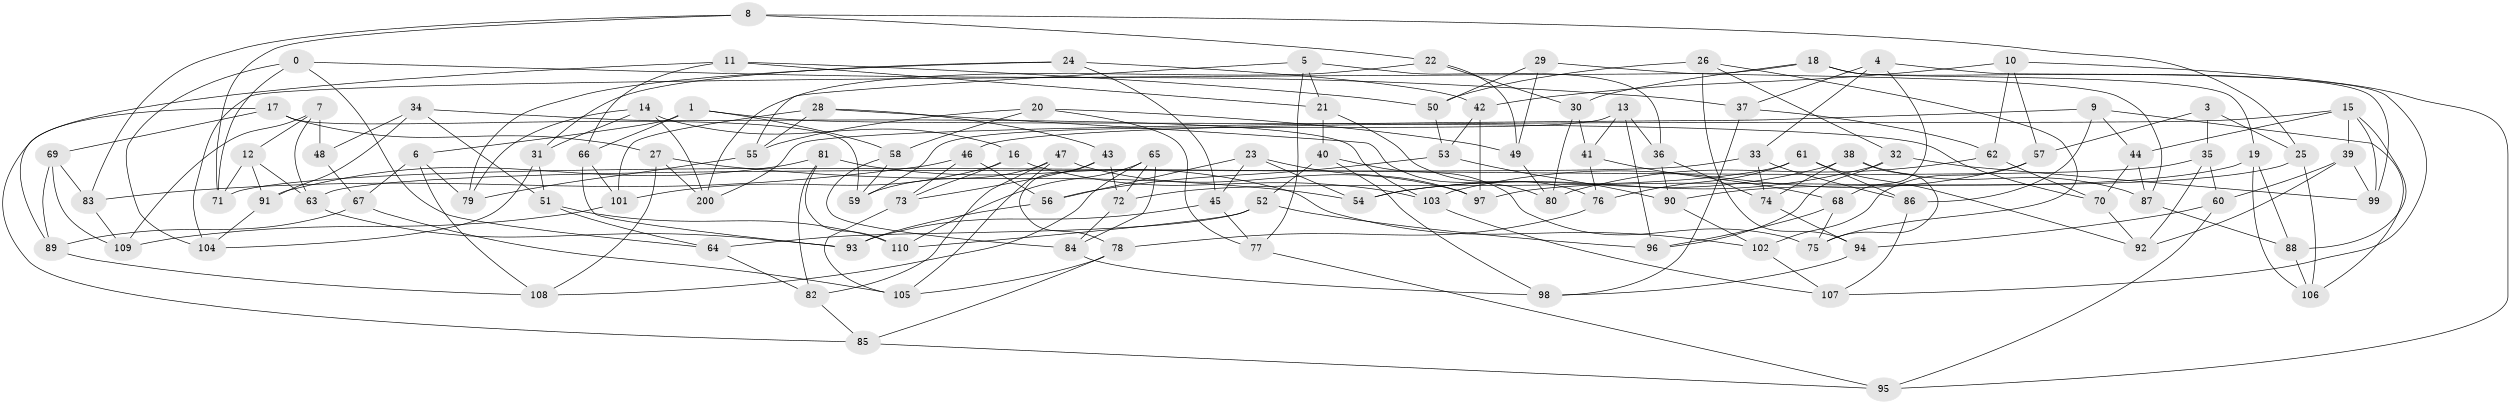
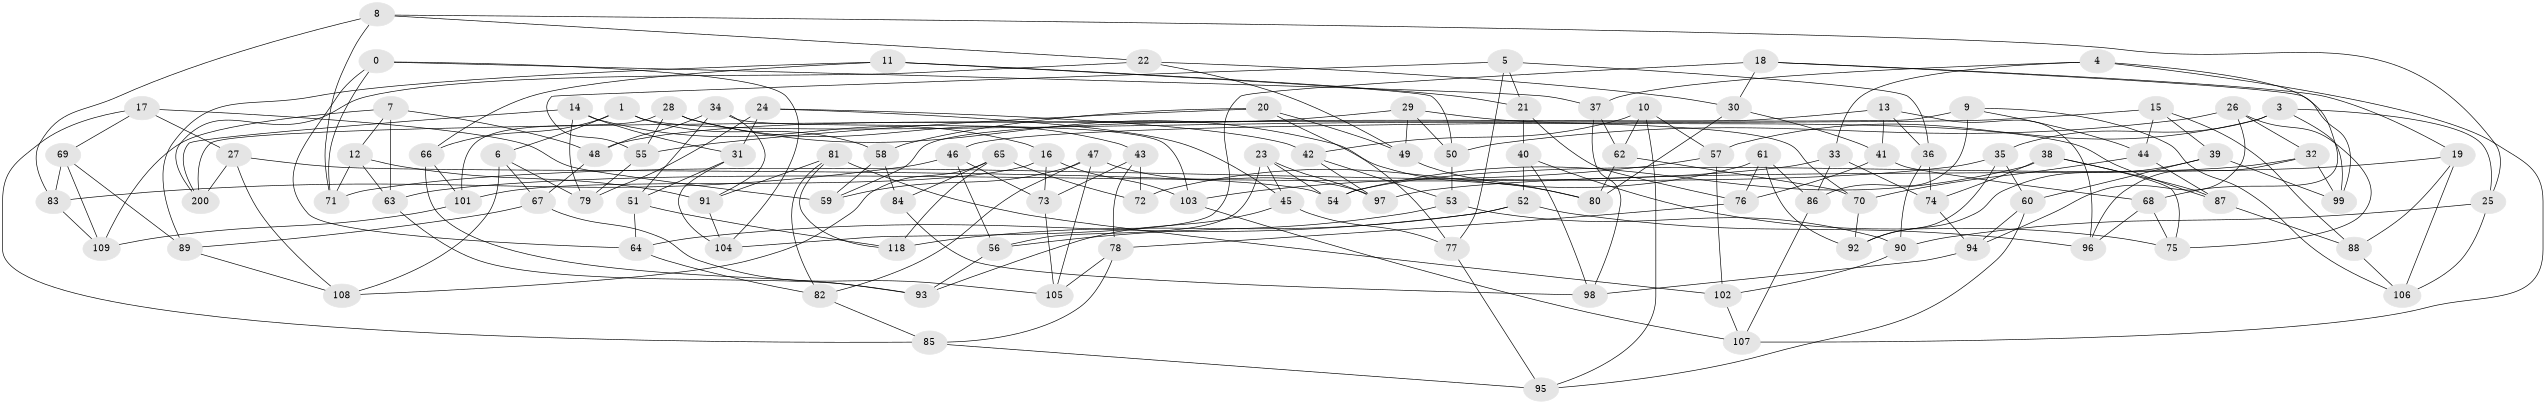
none -> (999, 122)
(2374, 152) -> (2341, 161)
(1096, 225) -> none
(900, 249) -> (897, 249)
